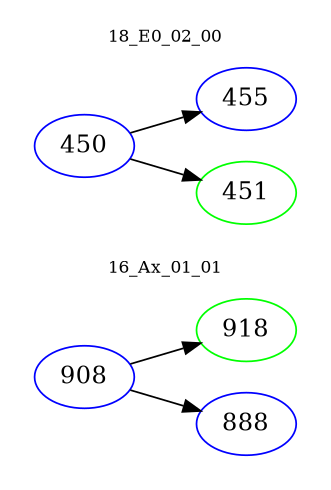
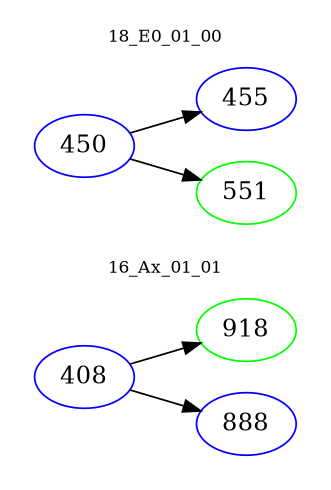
(165, 37) -> (165, 37)
(246, 193) -> (246, 193)
(84, 377) -> (84, 377)
